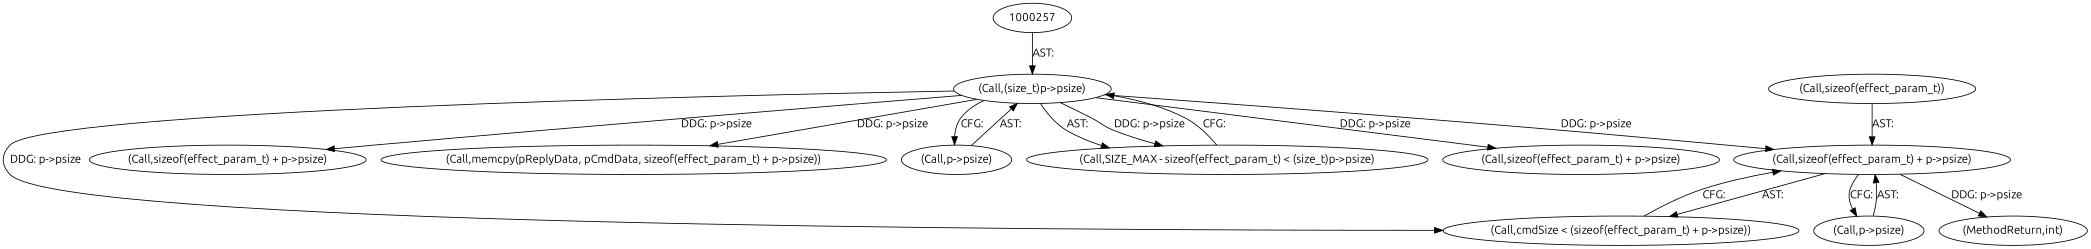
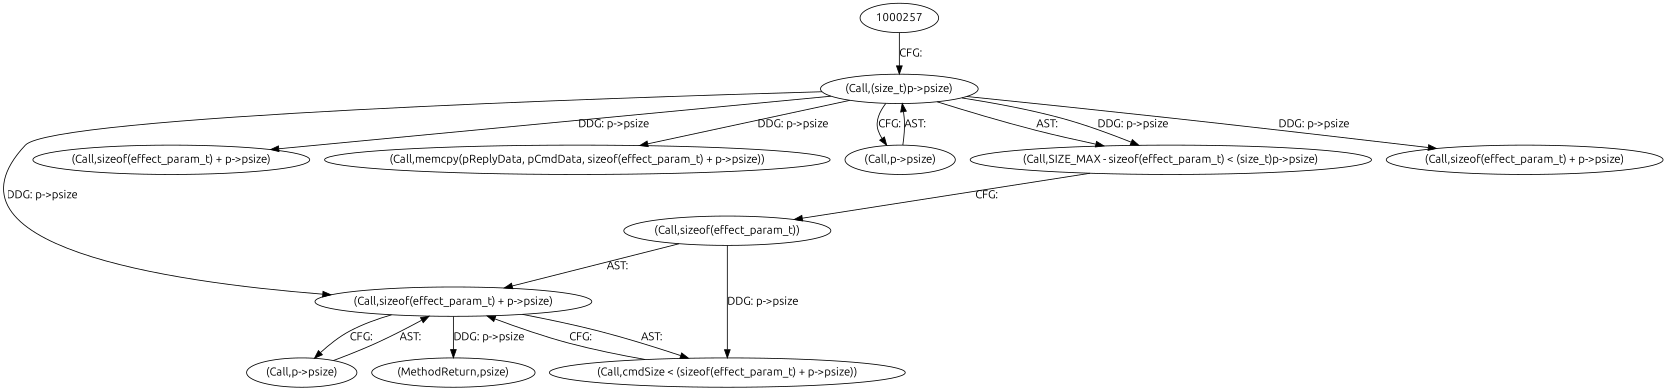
(1045, 53) -> (912, 53)
(1176, 113) -> (946, 196)
(231, 206) -> (727, 298)
(2013, 231) -> (453, 373)
